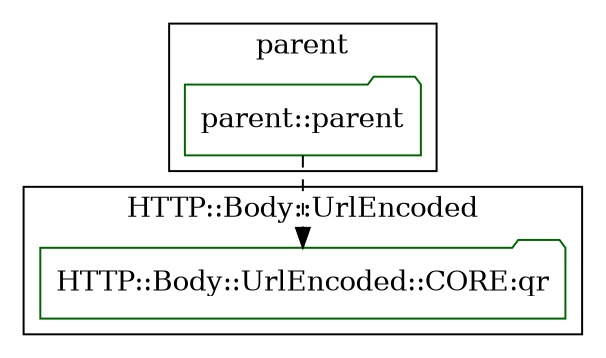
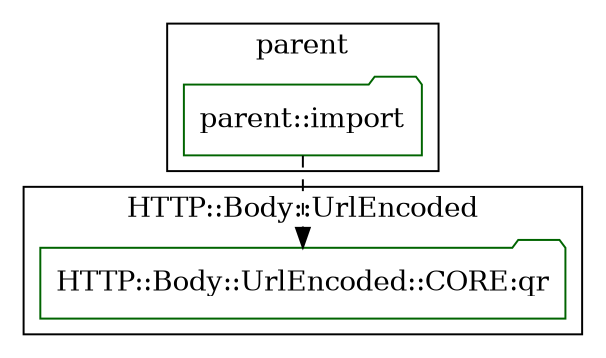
(303, 120) -> (303, 120)
